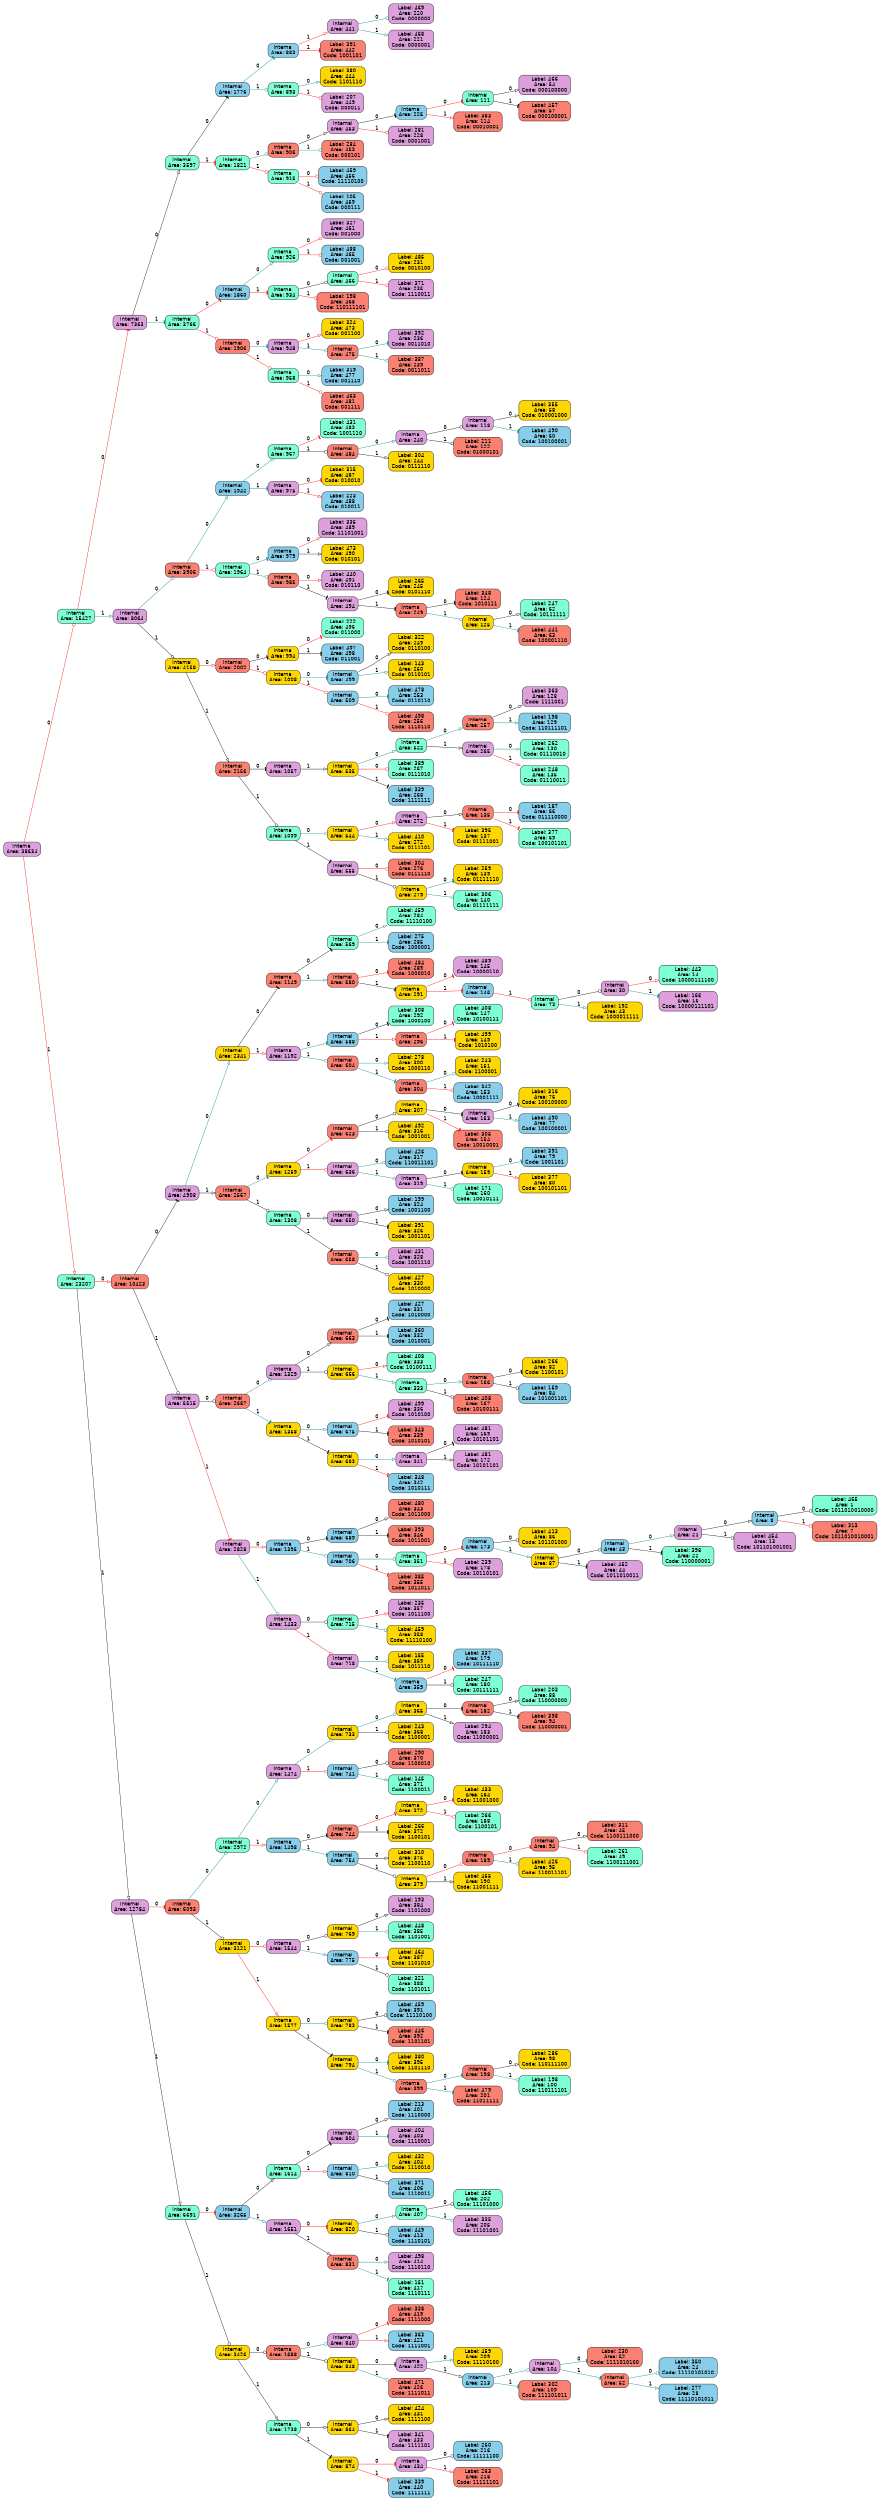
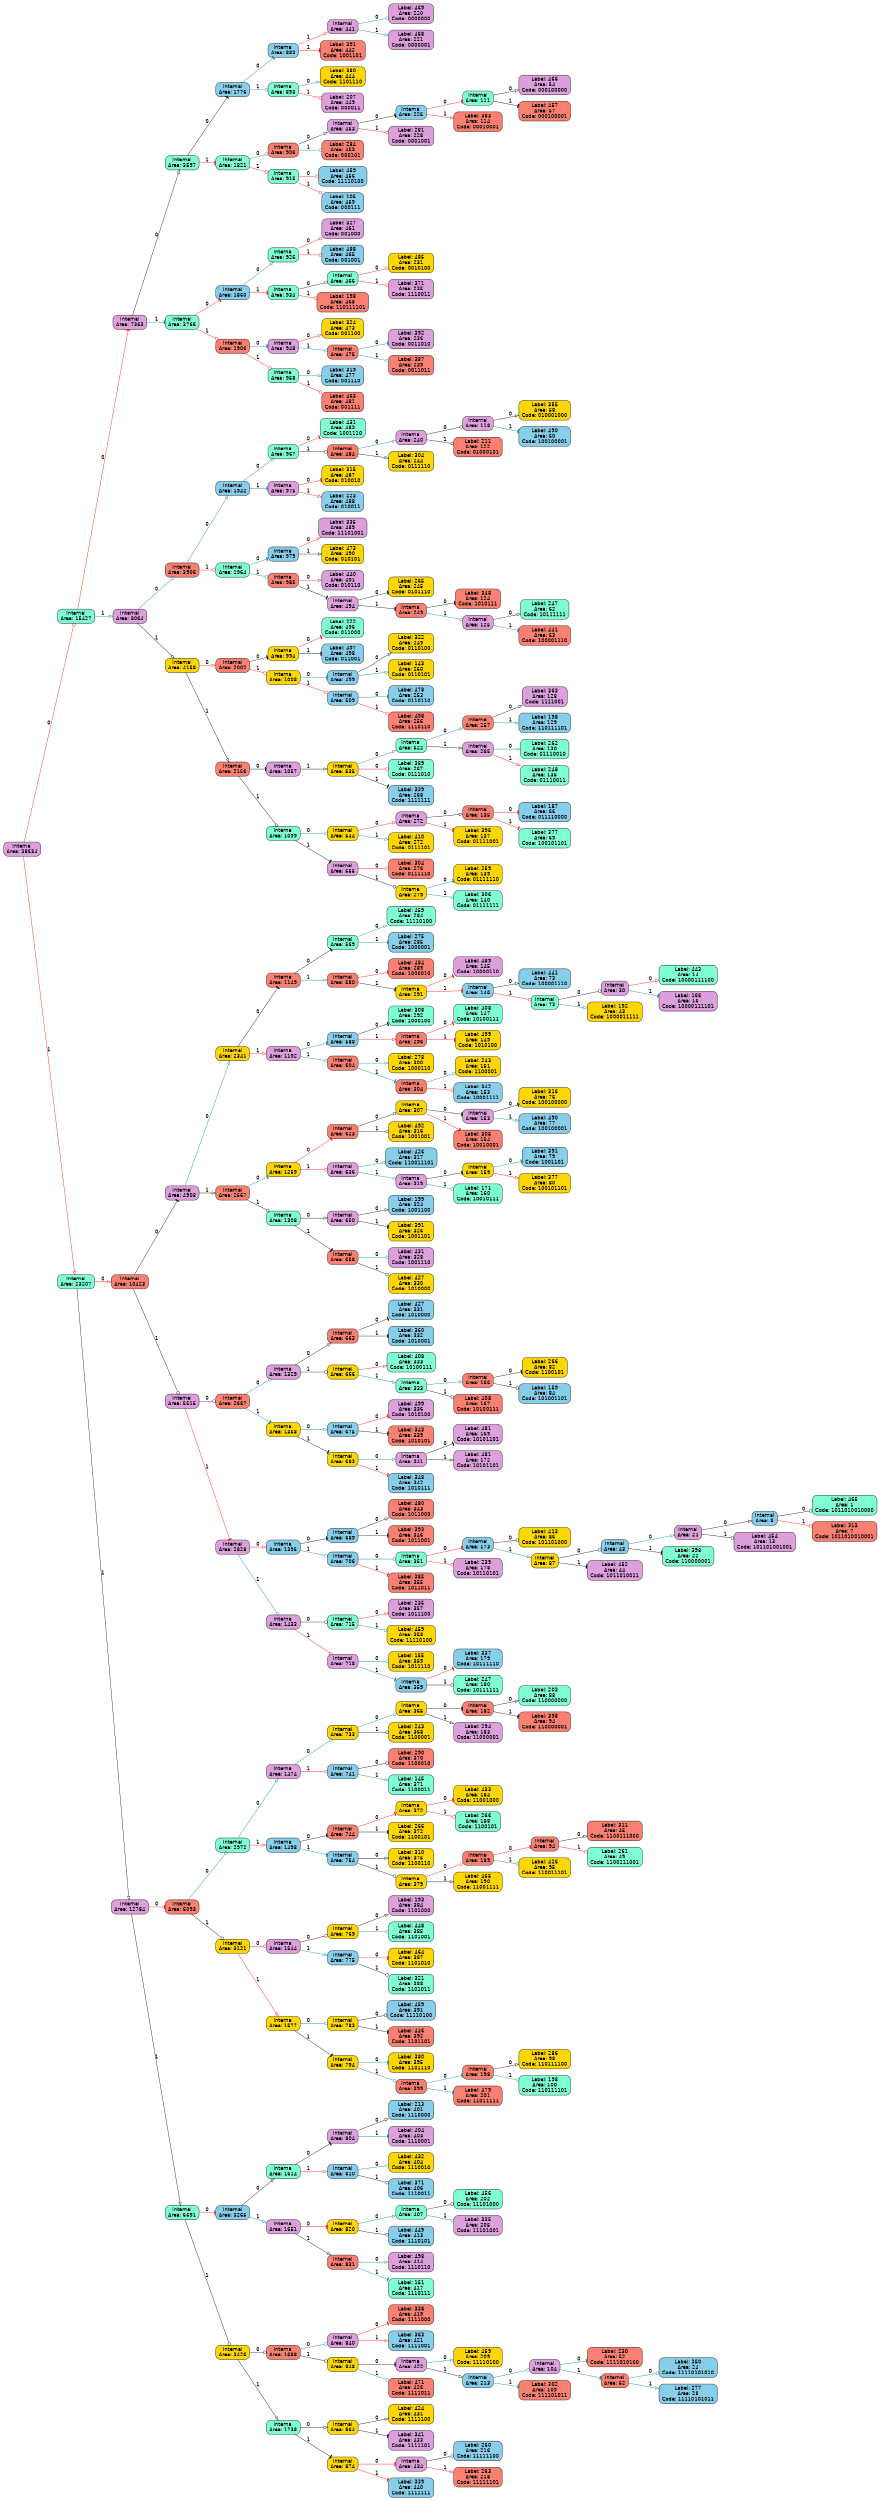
(478, 622) -> (478, 622)
none -> (545, 979)
